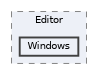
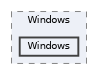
(49, 21) -> (49, 21)
